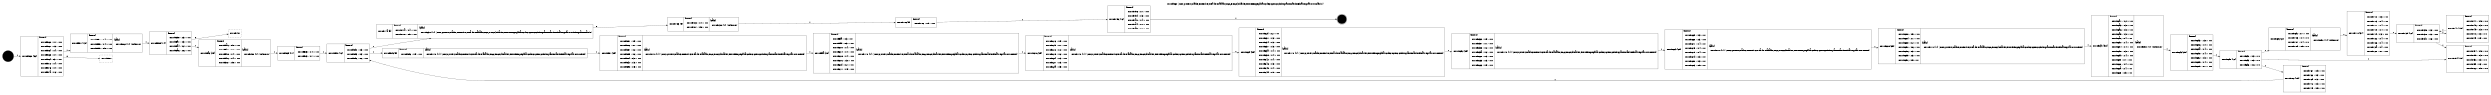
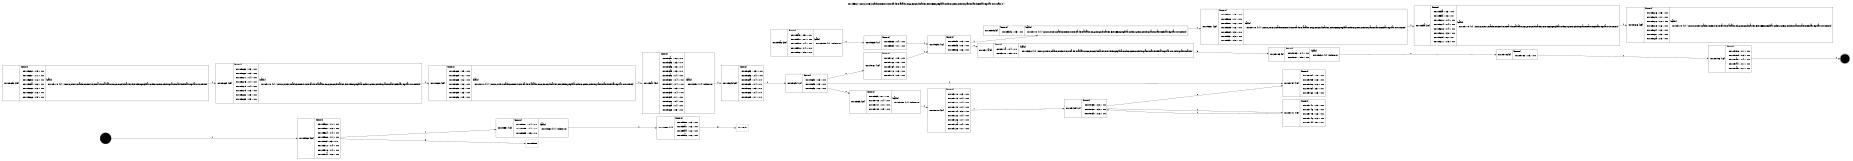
(195, 47) -> none
(1342, 52) -> none
